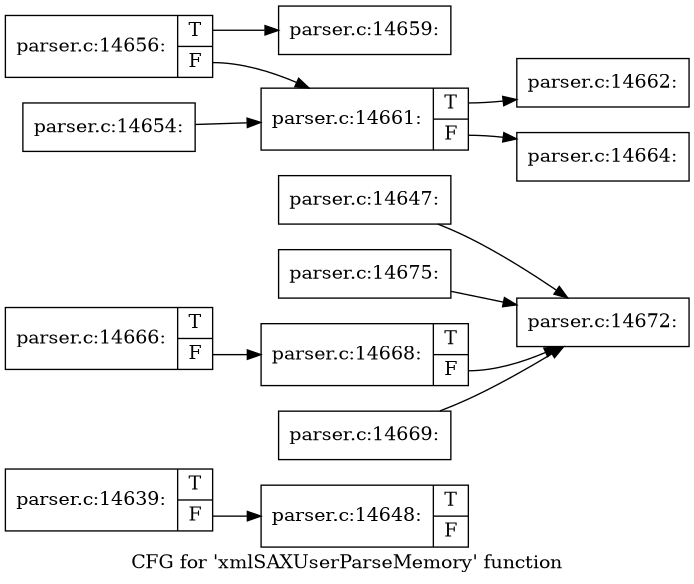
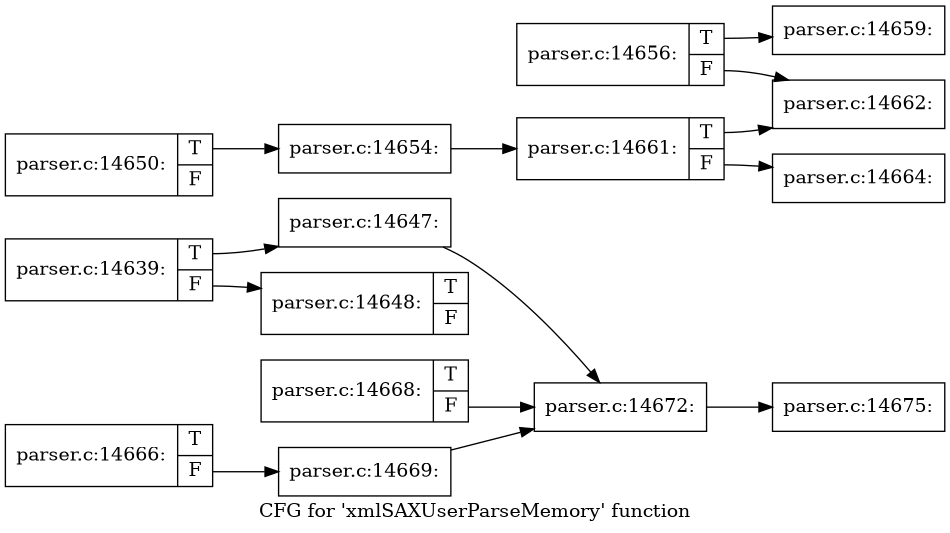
(256, 68) -> (750, 72)
none -> (109, 165)
none -> (239, 252)
(477, 297) -> (733, 407)
(230, 355) -> (239, 472)
